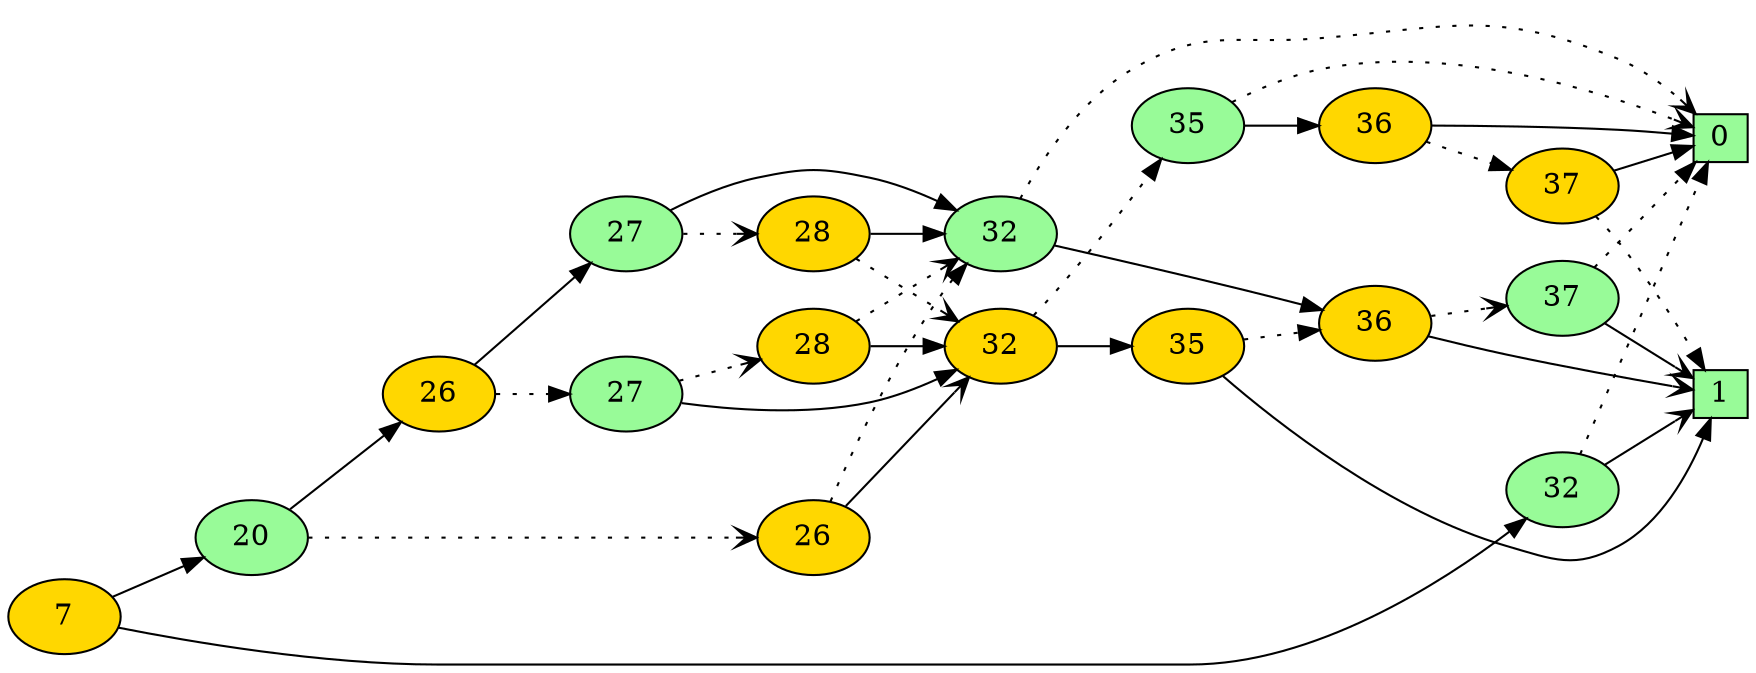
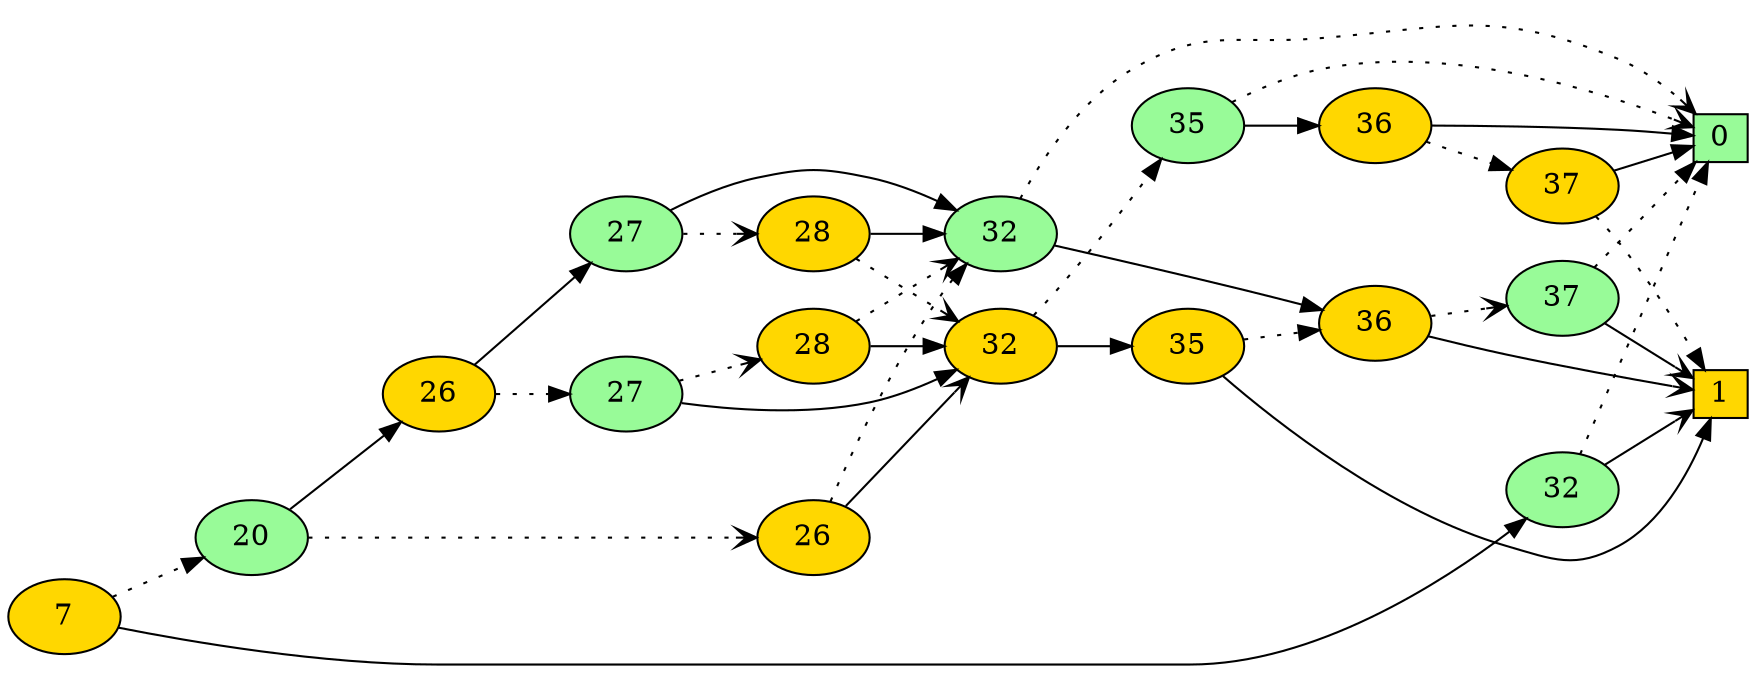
(1721, 394) -> (1721, 394)
(149, 581) -> (149, 581)
